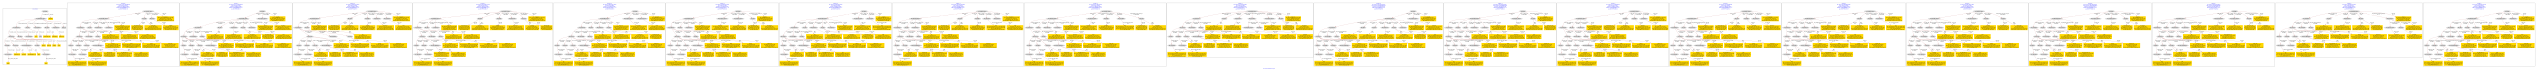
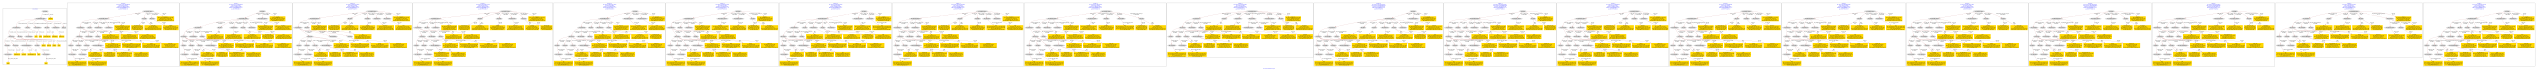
(40, 37) -> (40, 37)
